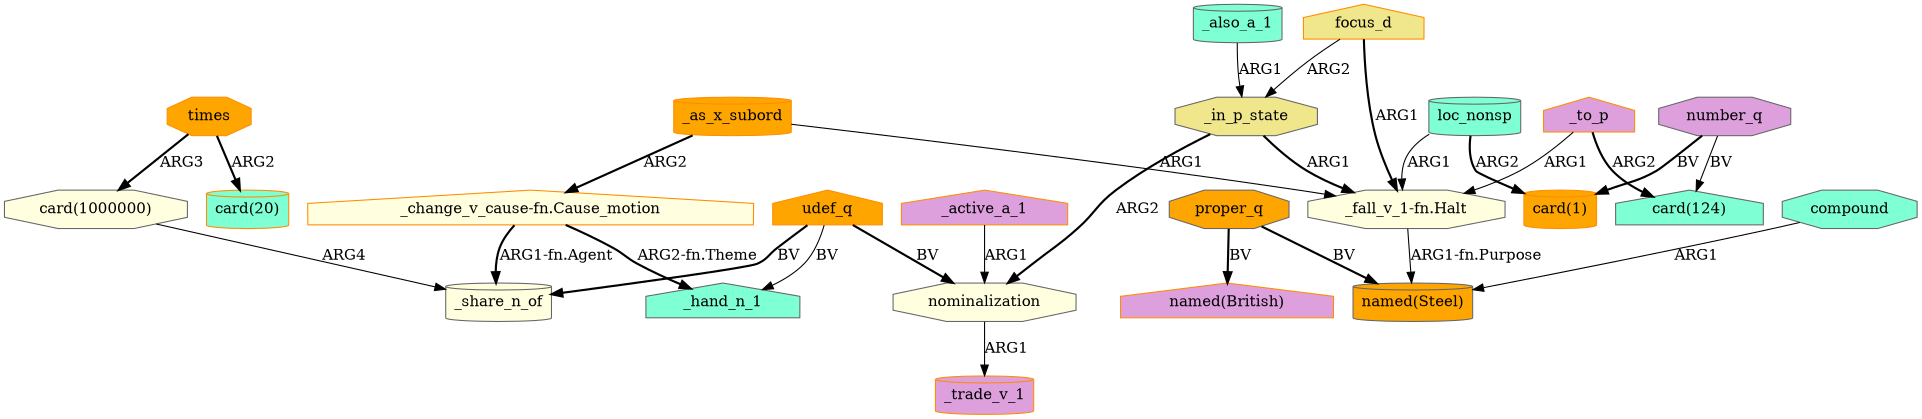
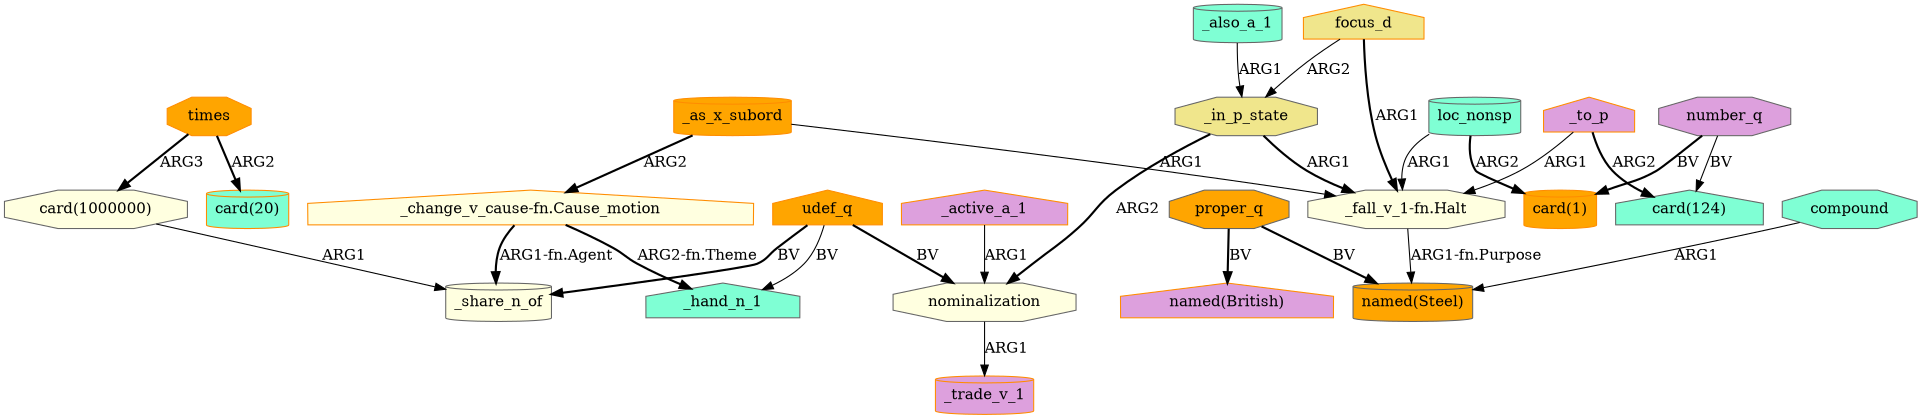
(344, 256) -> (344, 256)
